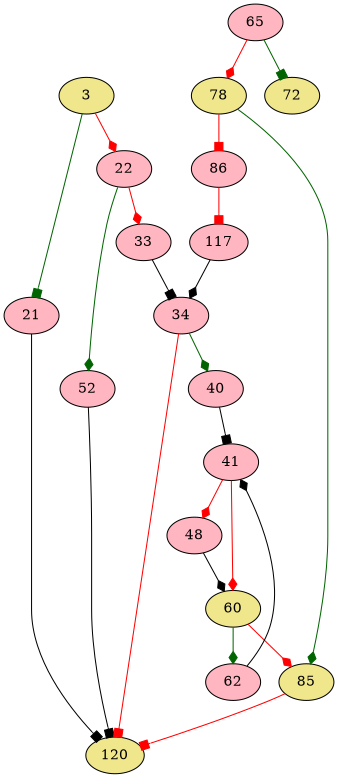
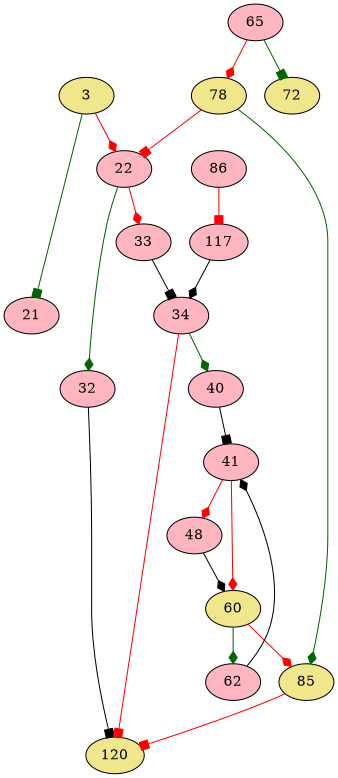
(219, 127) -> (176, 129)
(88, 389) -> (88, 389)
(32, 542) -> none
